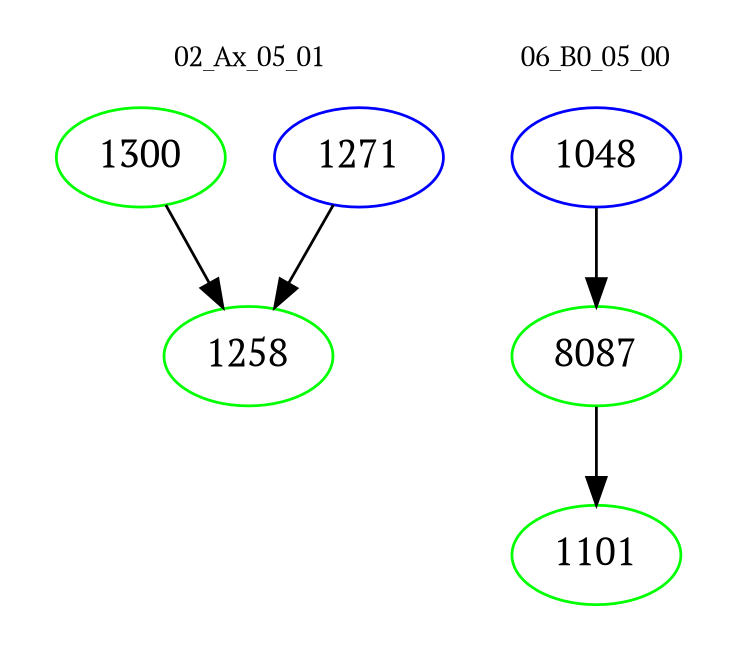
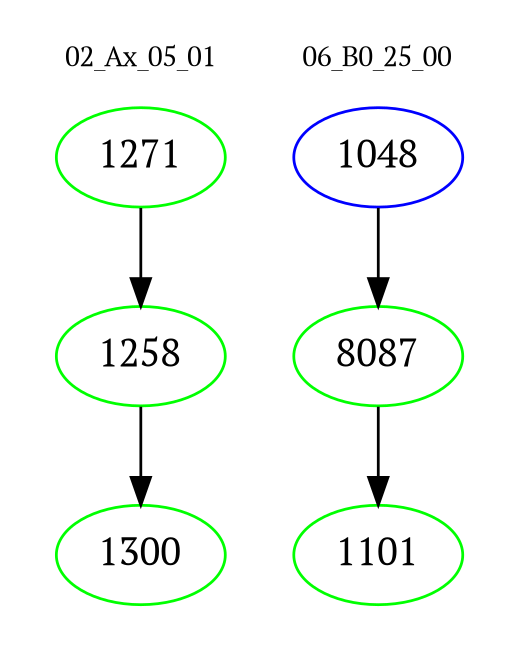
(596, 59) -> (378, 59)
(359, 157) -> (141, 157)
(187, 244) -> (141, 442)
